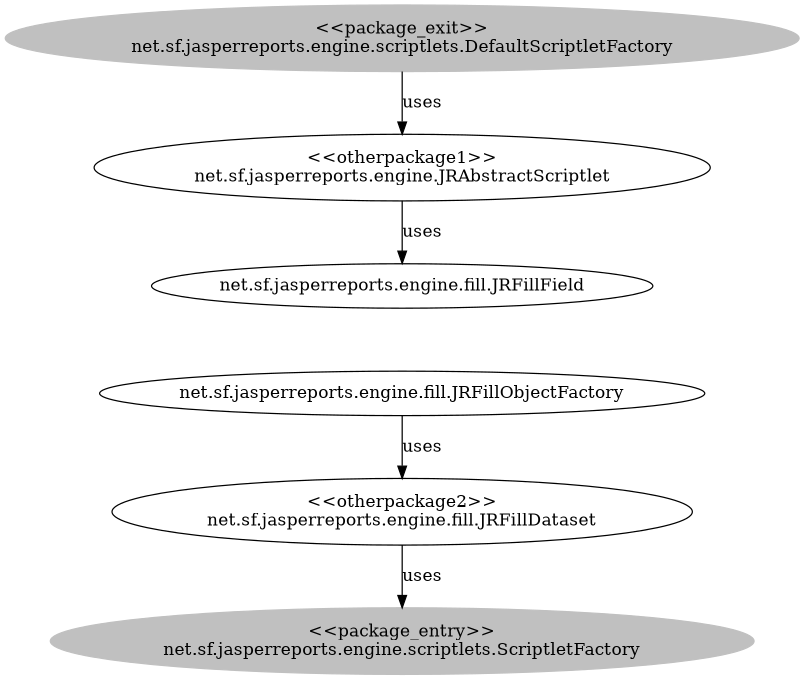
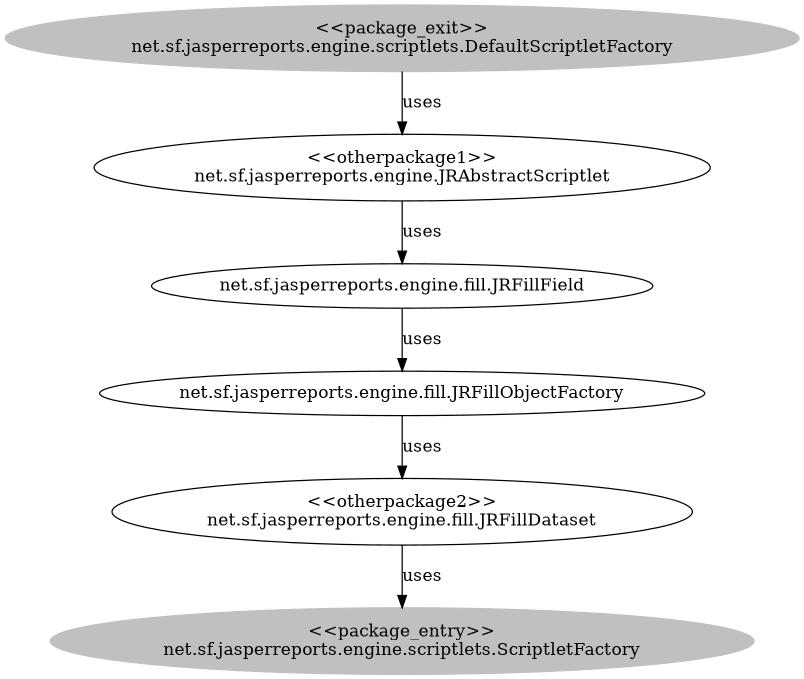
none -> (402, 333)
